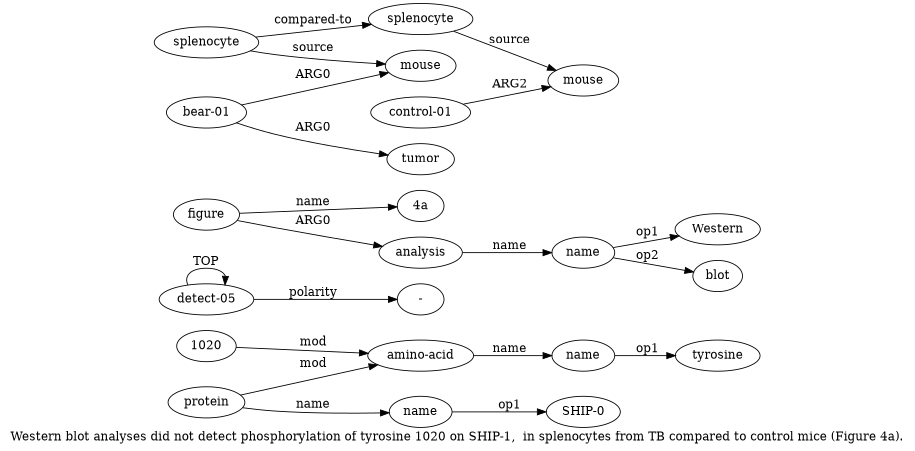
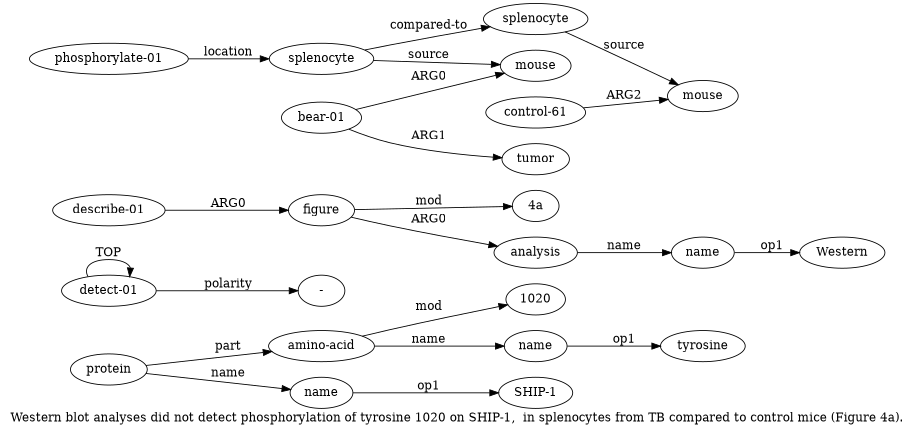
none -> (109, 59)
(421, 112) -> (536, 112)
(313, 128) -> (429, 136)
(313, 202) -> (429, 201)
none -> (109, 210)
(718, 276) -> none
(206, 299) -> (109, 291)
(298, 350) -> (430, 321)
(313, 364) -> (228, 347)
(583, 412) -> (536, 393)
